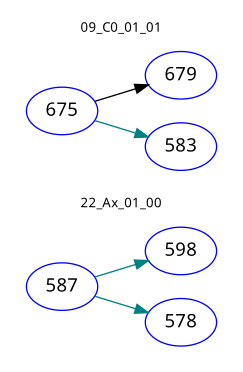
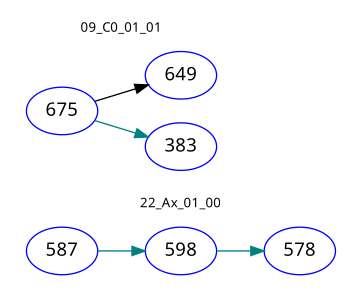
(181, 75) -> (181, 75)
(181, 147) -> (181, 147)
(115, 303) -> (234, 251)
